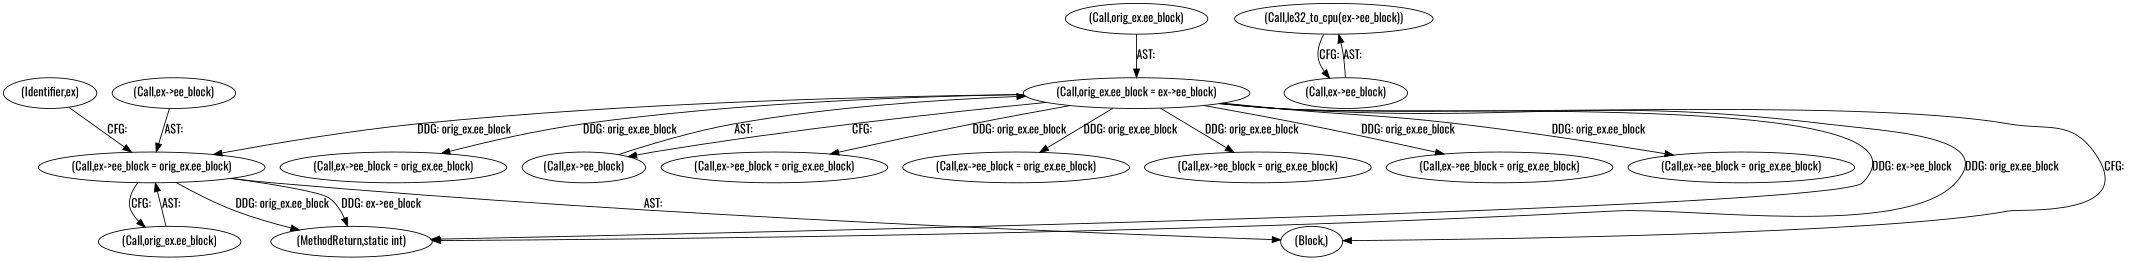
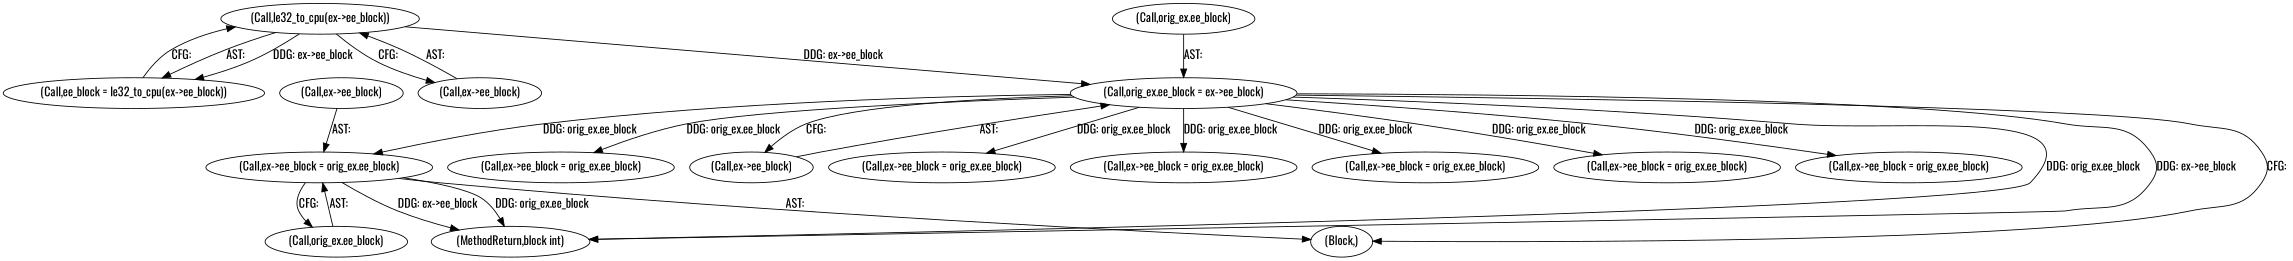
none -> (743, 55)
(50, 93) -> none
none -> (134, 93)
(352, 242) -> (511, 242)
